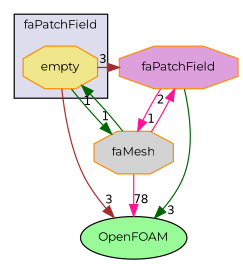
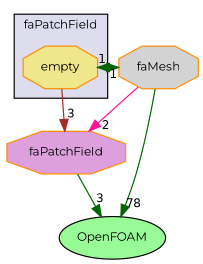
(151, 105) -> none
(74, 152) -> none
(134, 189) -> (143, 148)
